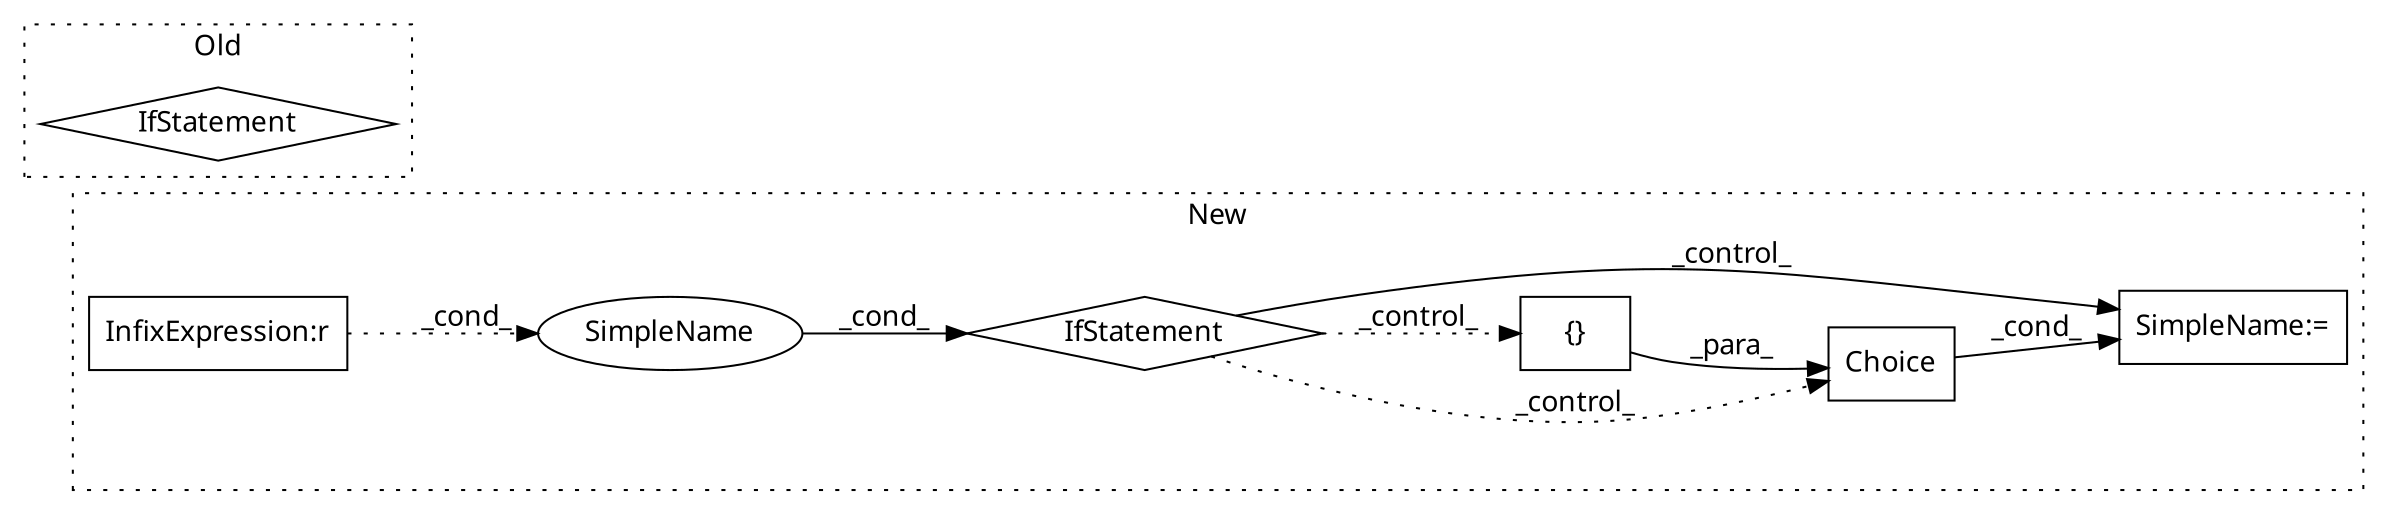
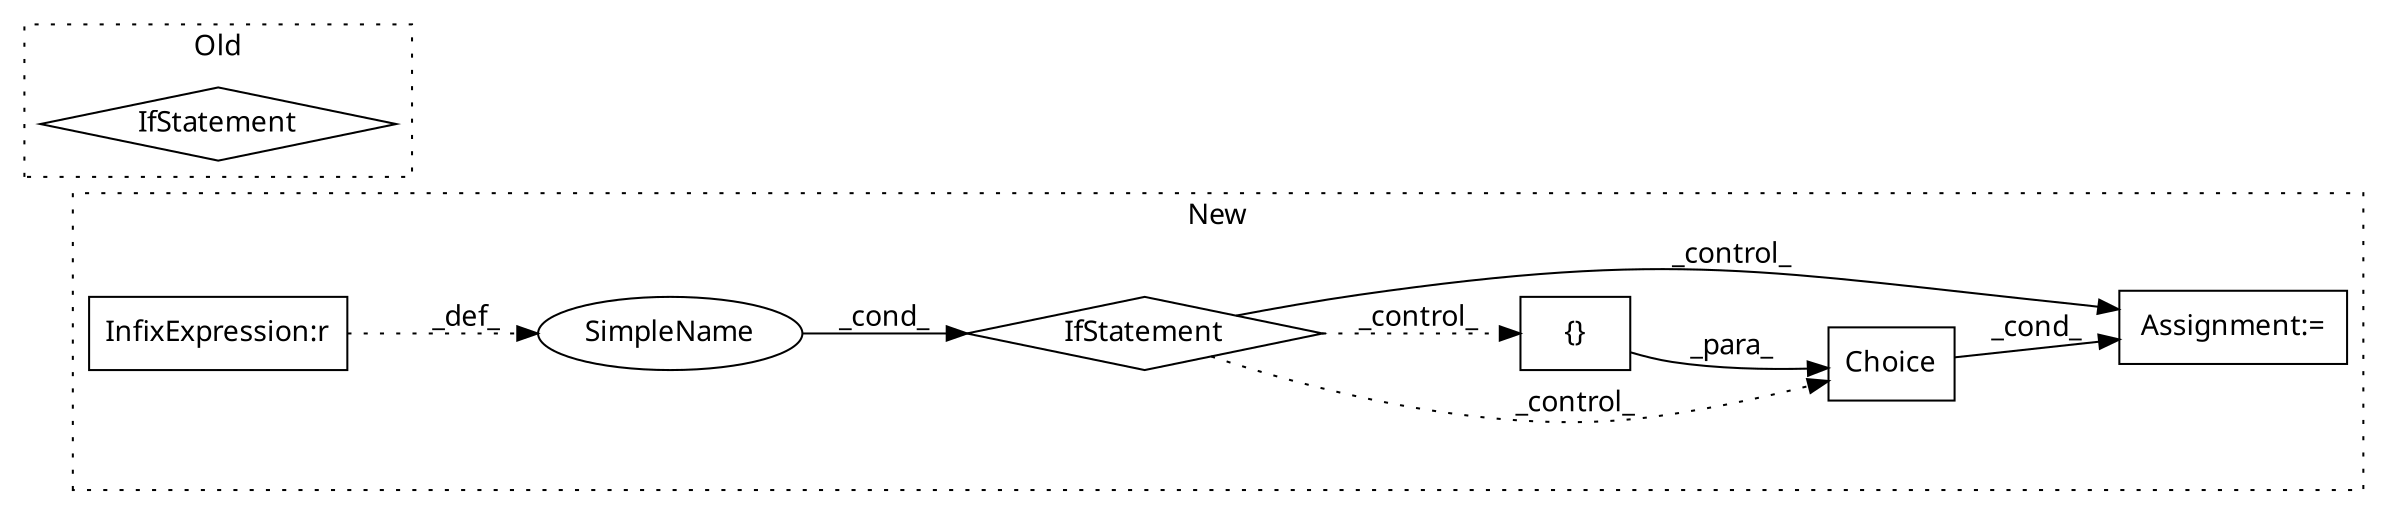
(467, 318) -> (467, 318)
(2233, 327) -> (2233, 327)
